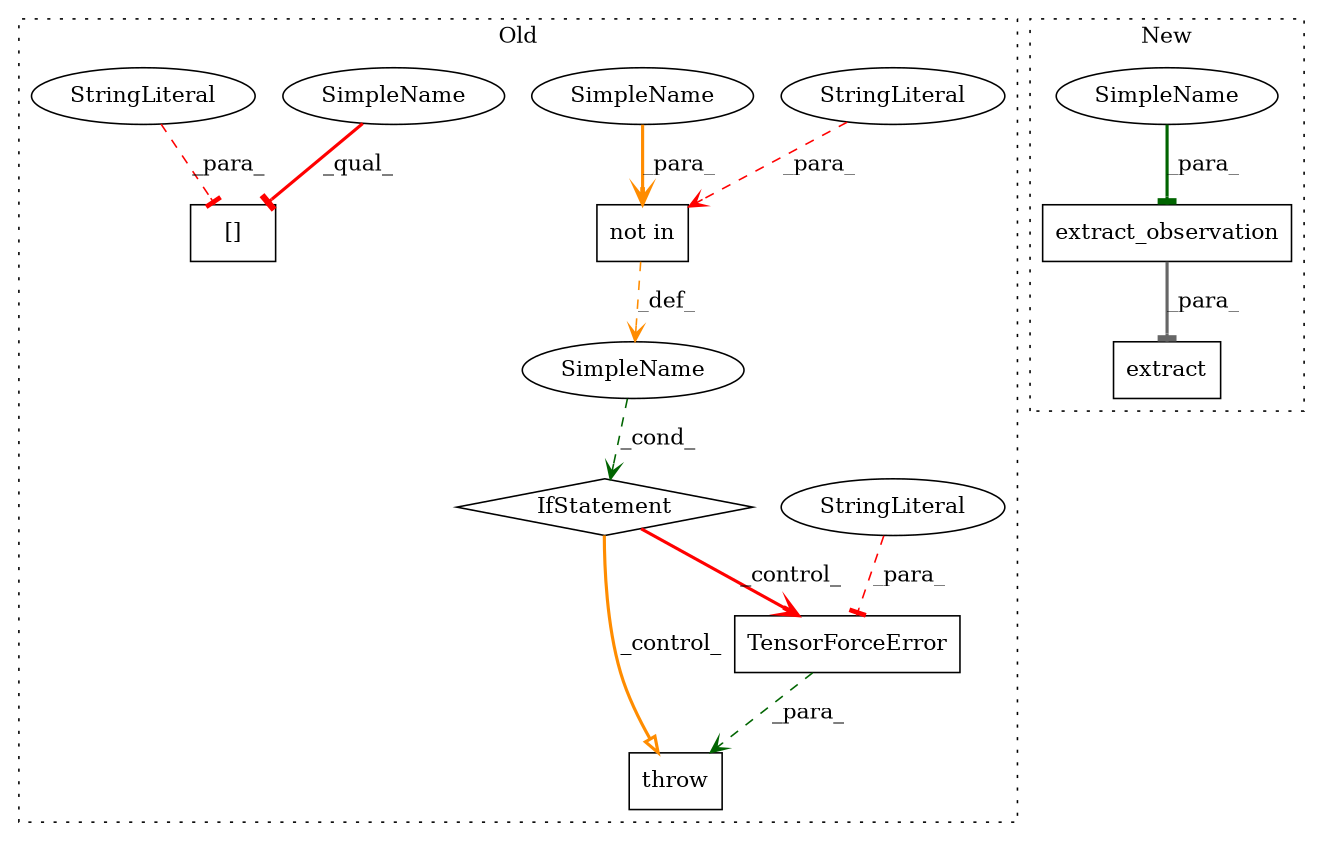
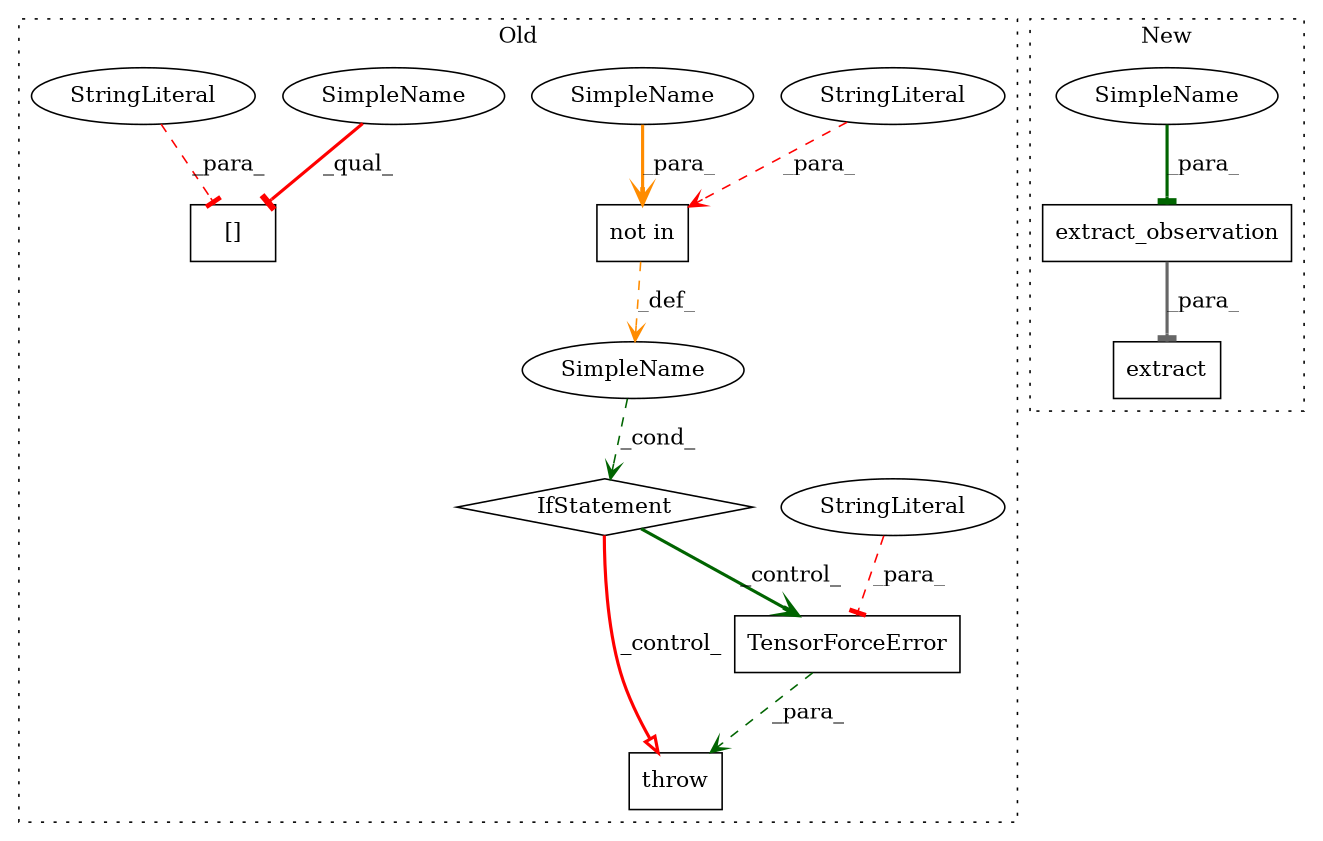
(713, 568) -> (713, 568)
(613, 640) -> (613, 640)
